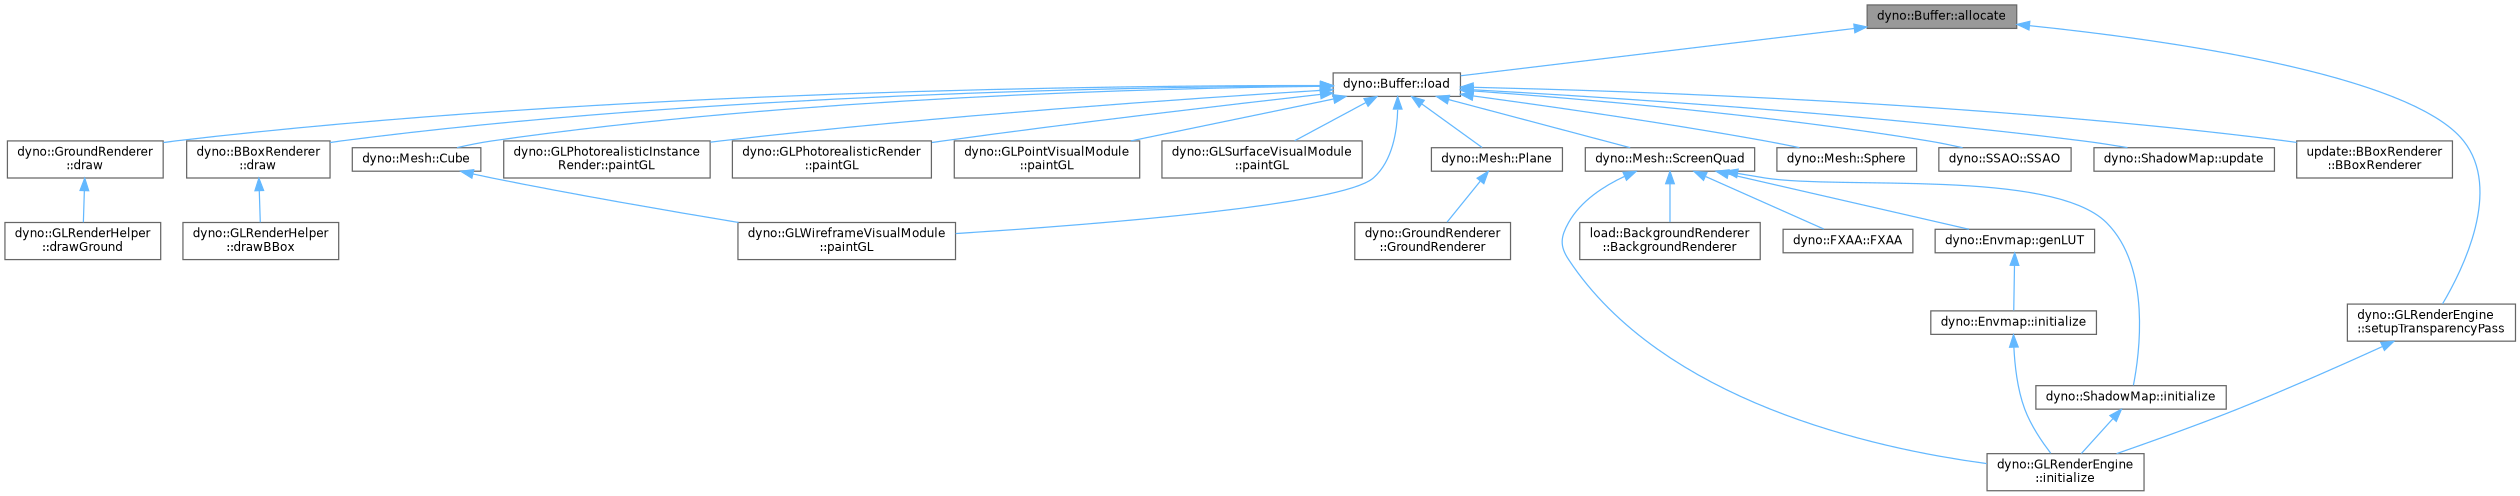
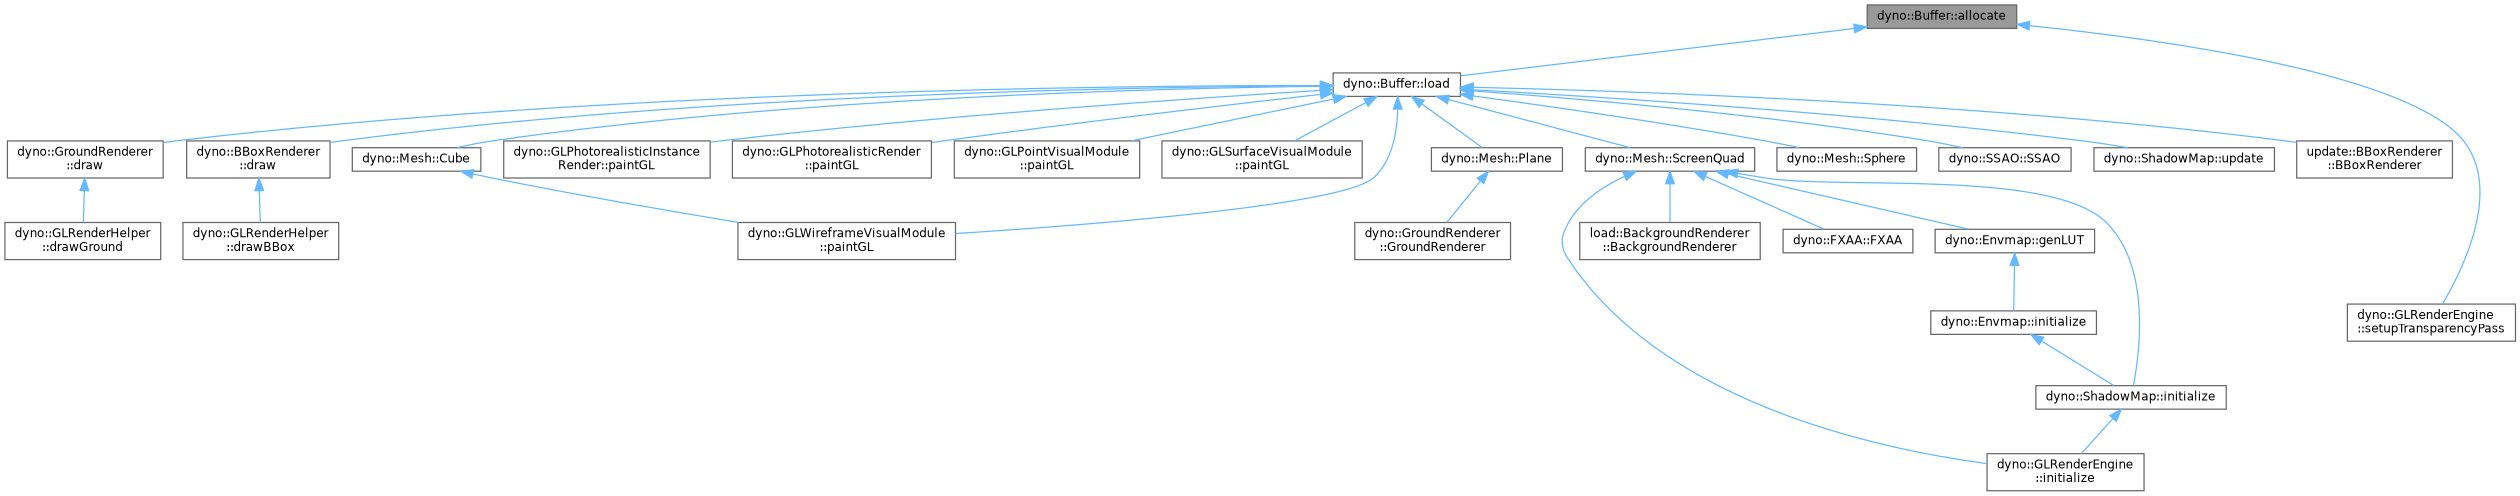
(2023, 404) -> (2078, 363)
(2251, 404) -> none
